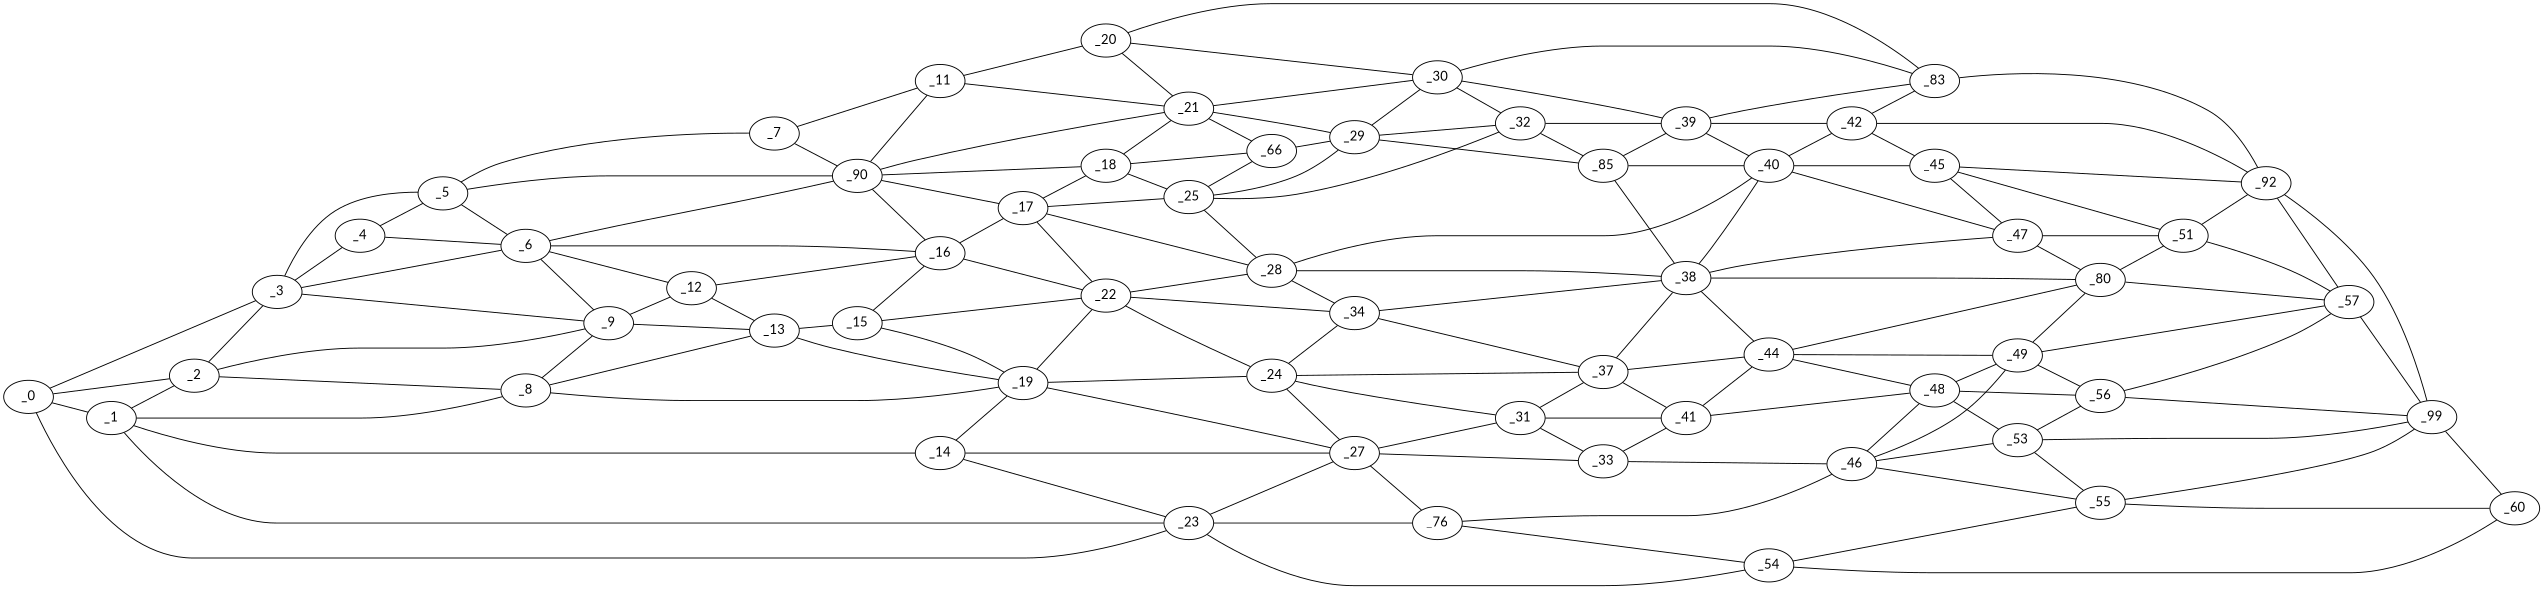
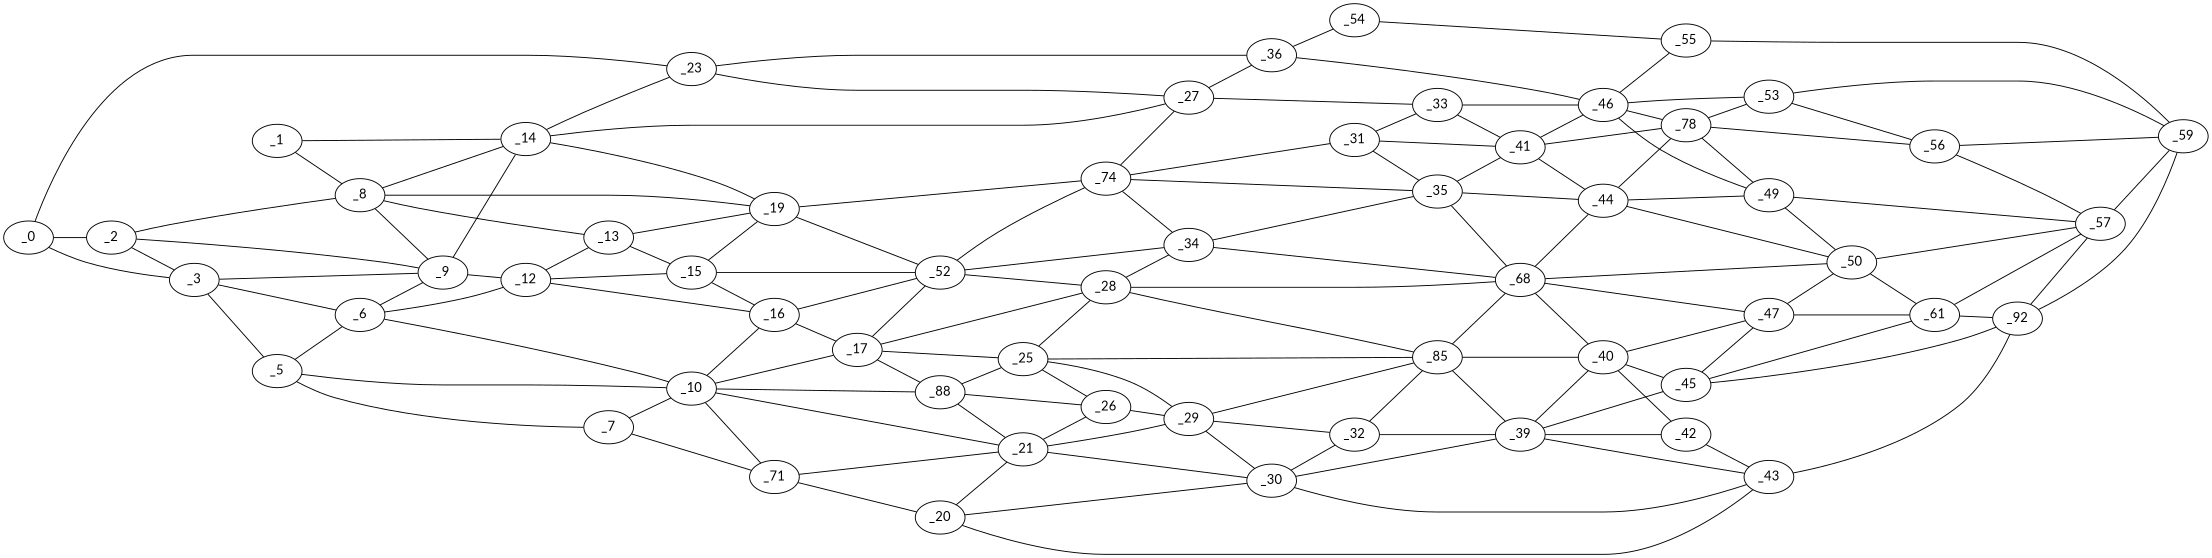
(940, 81) -> (774, 477)
(1935, 81) -> (1769, 477)
(2067, 123) -> none
none -> (1562, 126)
(1893, 145) -> (1603, 410)
(1272, 151) -> (1106, 407)
(1106, 166) -> (940, 392)
none -> (443, 167)
(857, 176) -> (692, 389)
(1359, 180) -> (1230, 358)
(360, 236) -> none
(1528, 236) -> (1272, 322)
(2183, 236) -> (1935, 315)
(733, 246) -> none
none -> (609, 276)
(1686, 278) -> (1520, 280)
(2100, 280) -> (1852, 262)
(1106, 296) -> (940, 273)
(692, 327) -> (484, 206)
(1603, 372) -> (1437, 192)
(1272, 376) -> (1106, 179)
(2059, 376) -> none
(1935, 390) -> (1686, 125)
(153, 397) -> none
(70, 407) -> none
(1189, 417) -> none
(2432, 417) -> (2183, 136)
(1437, 436) -> none
(2059, 471) -> none
(2515, 508) -> none
(629, 523) -> none
(1437, 523) -> (1272, 55)
(1471, 586) -> none
